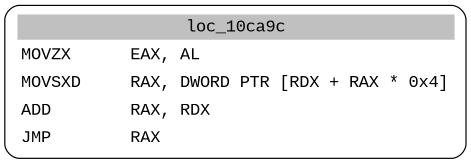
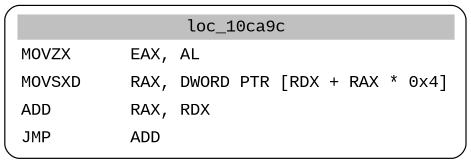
(91, 137) -> (91, 137)
